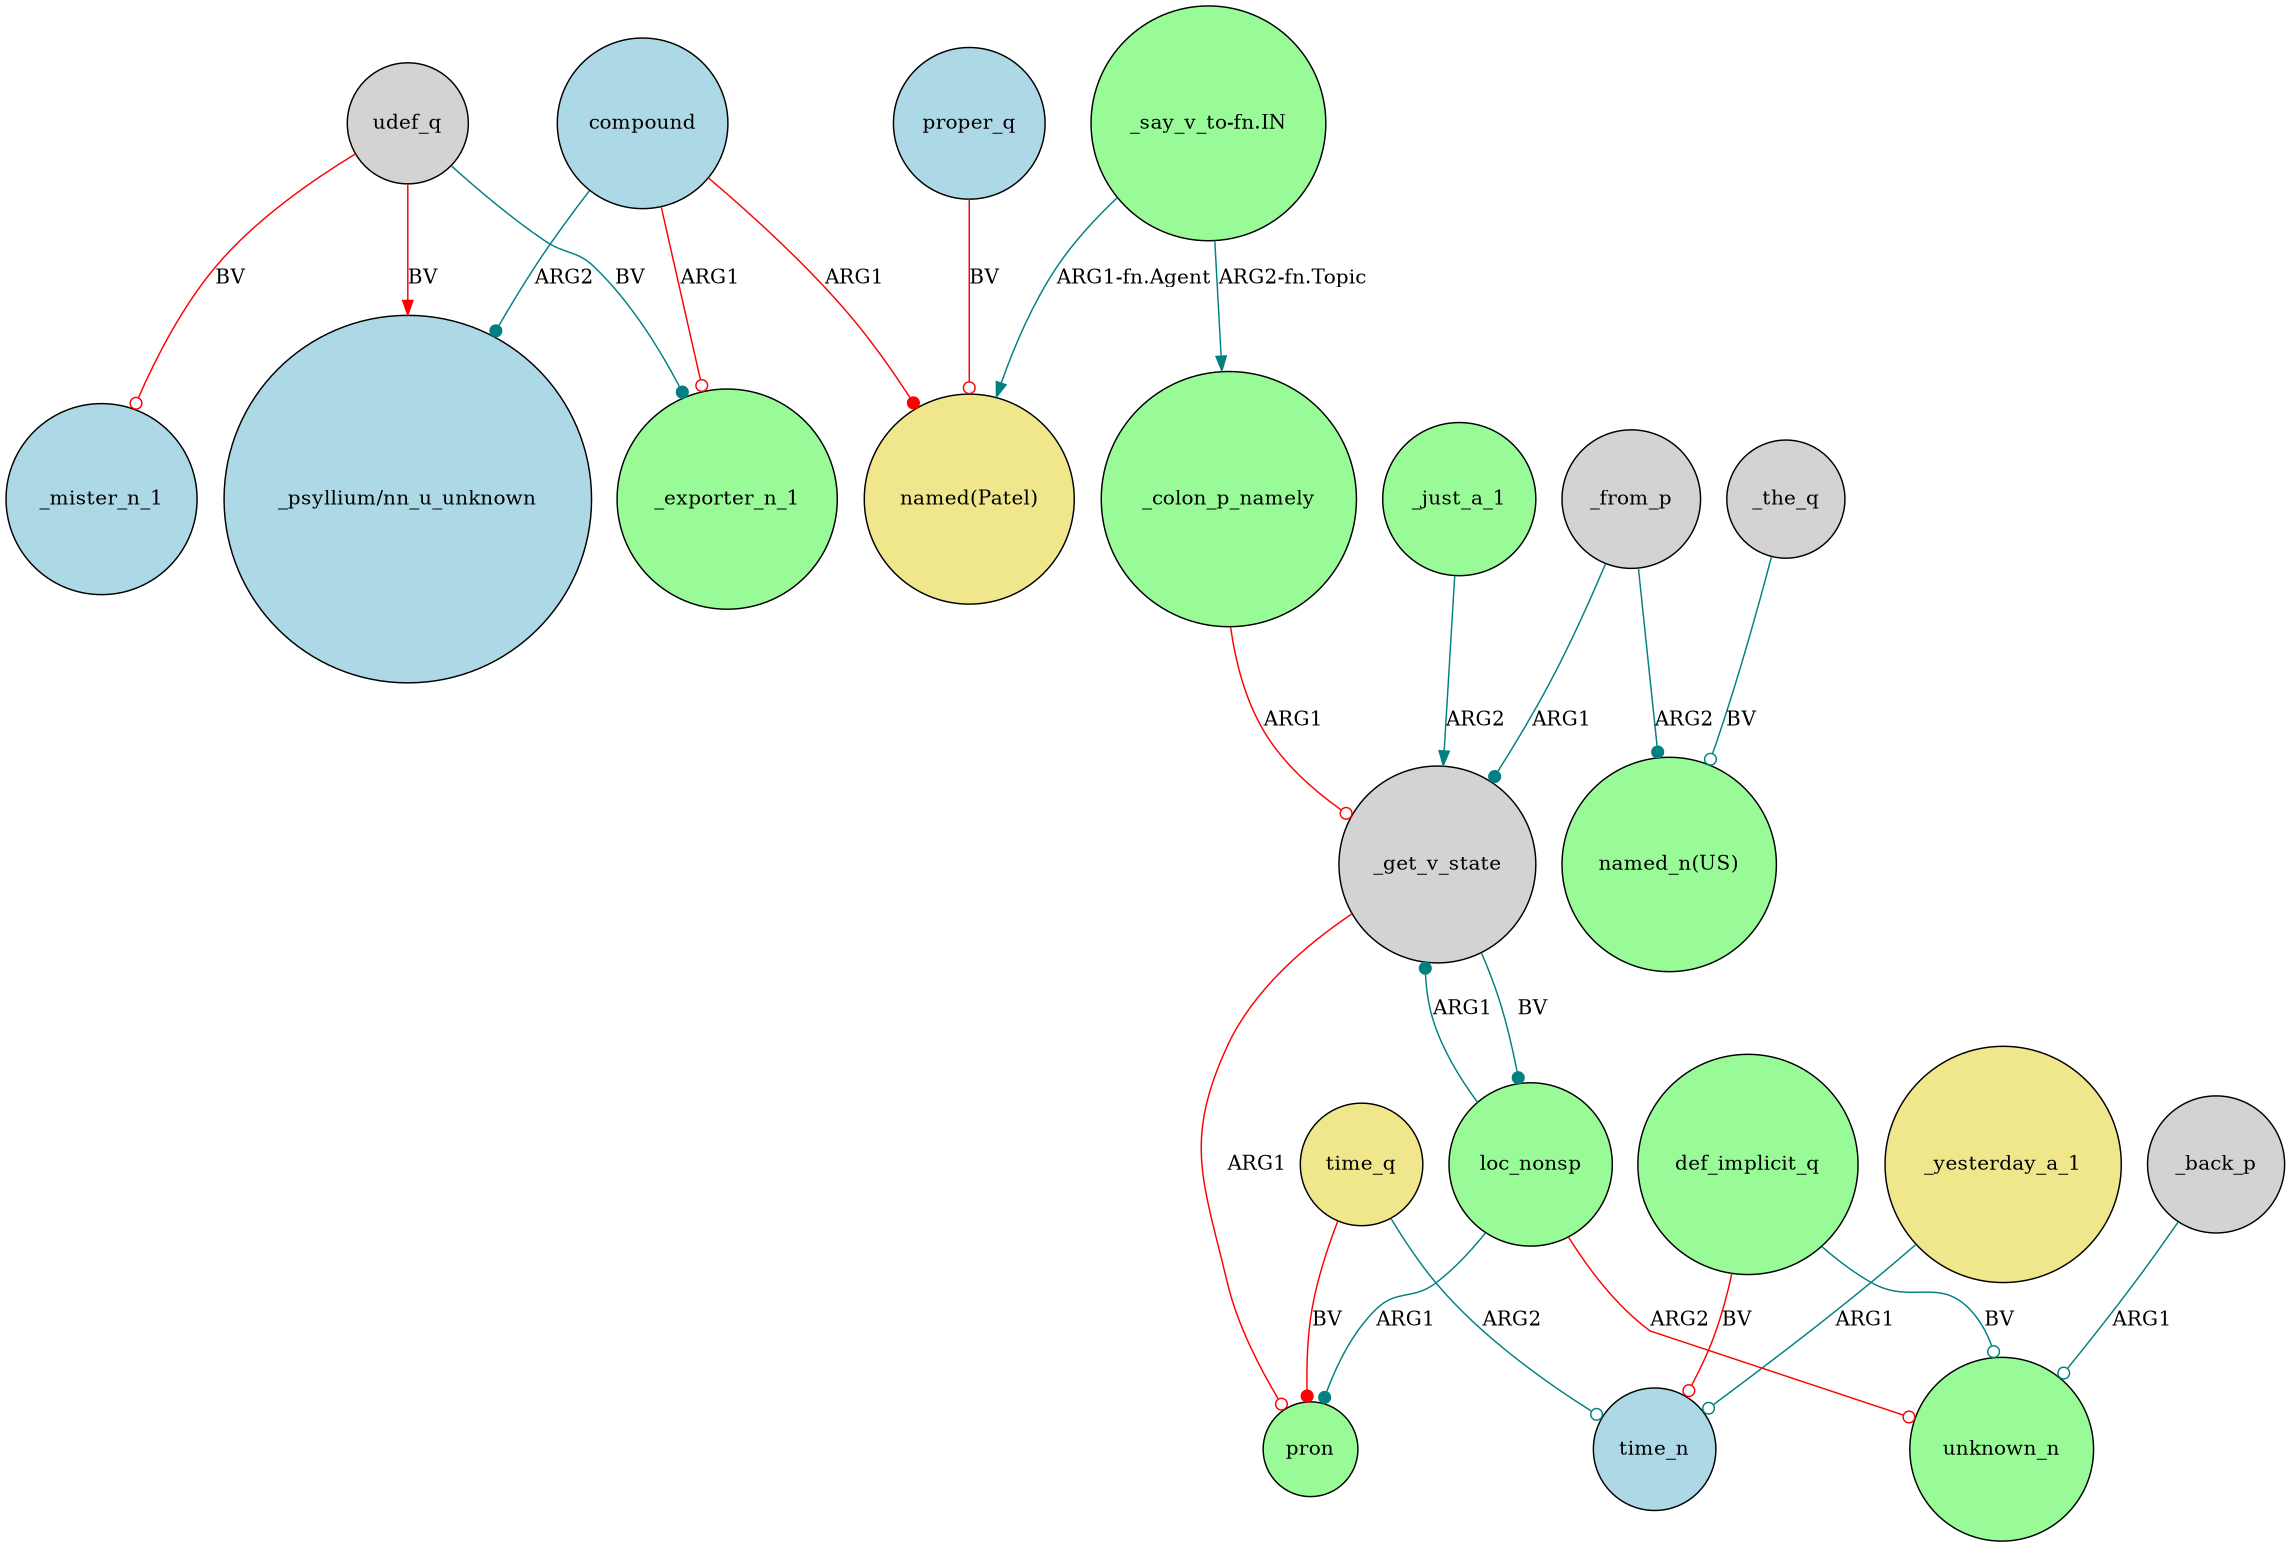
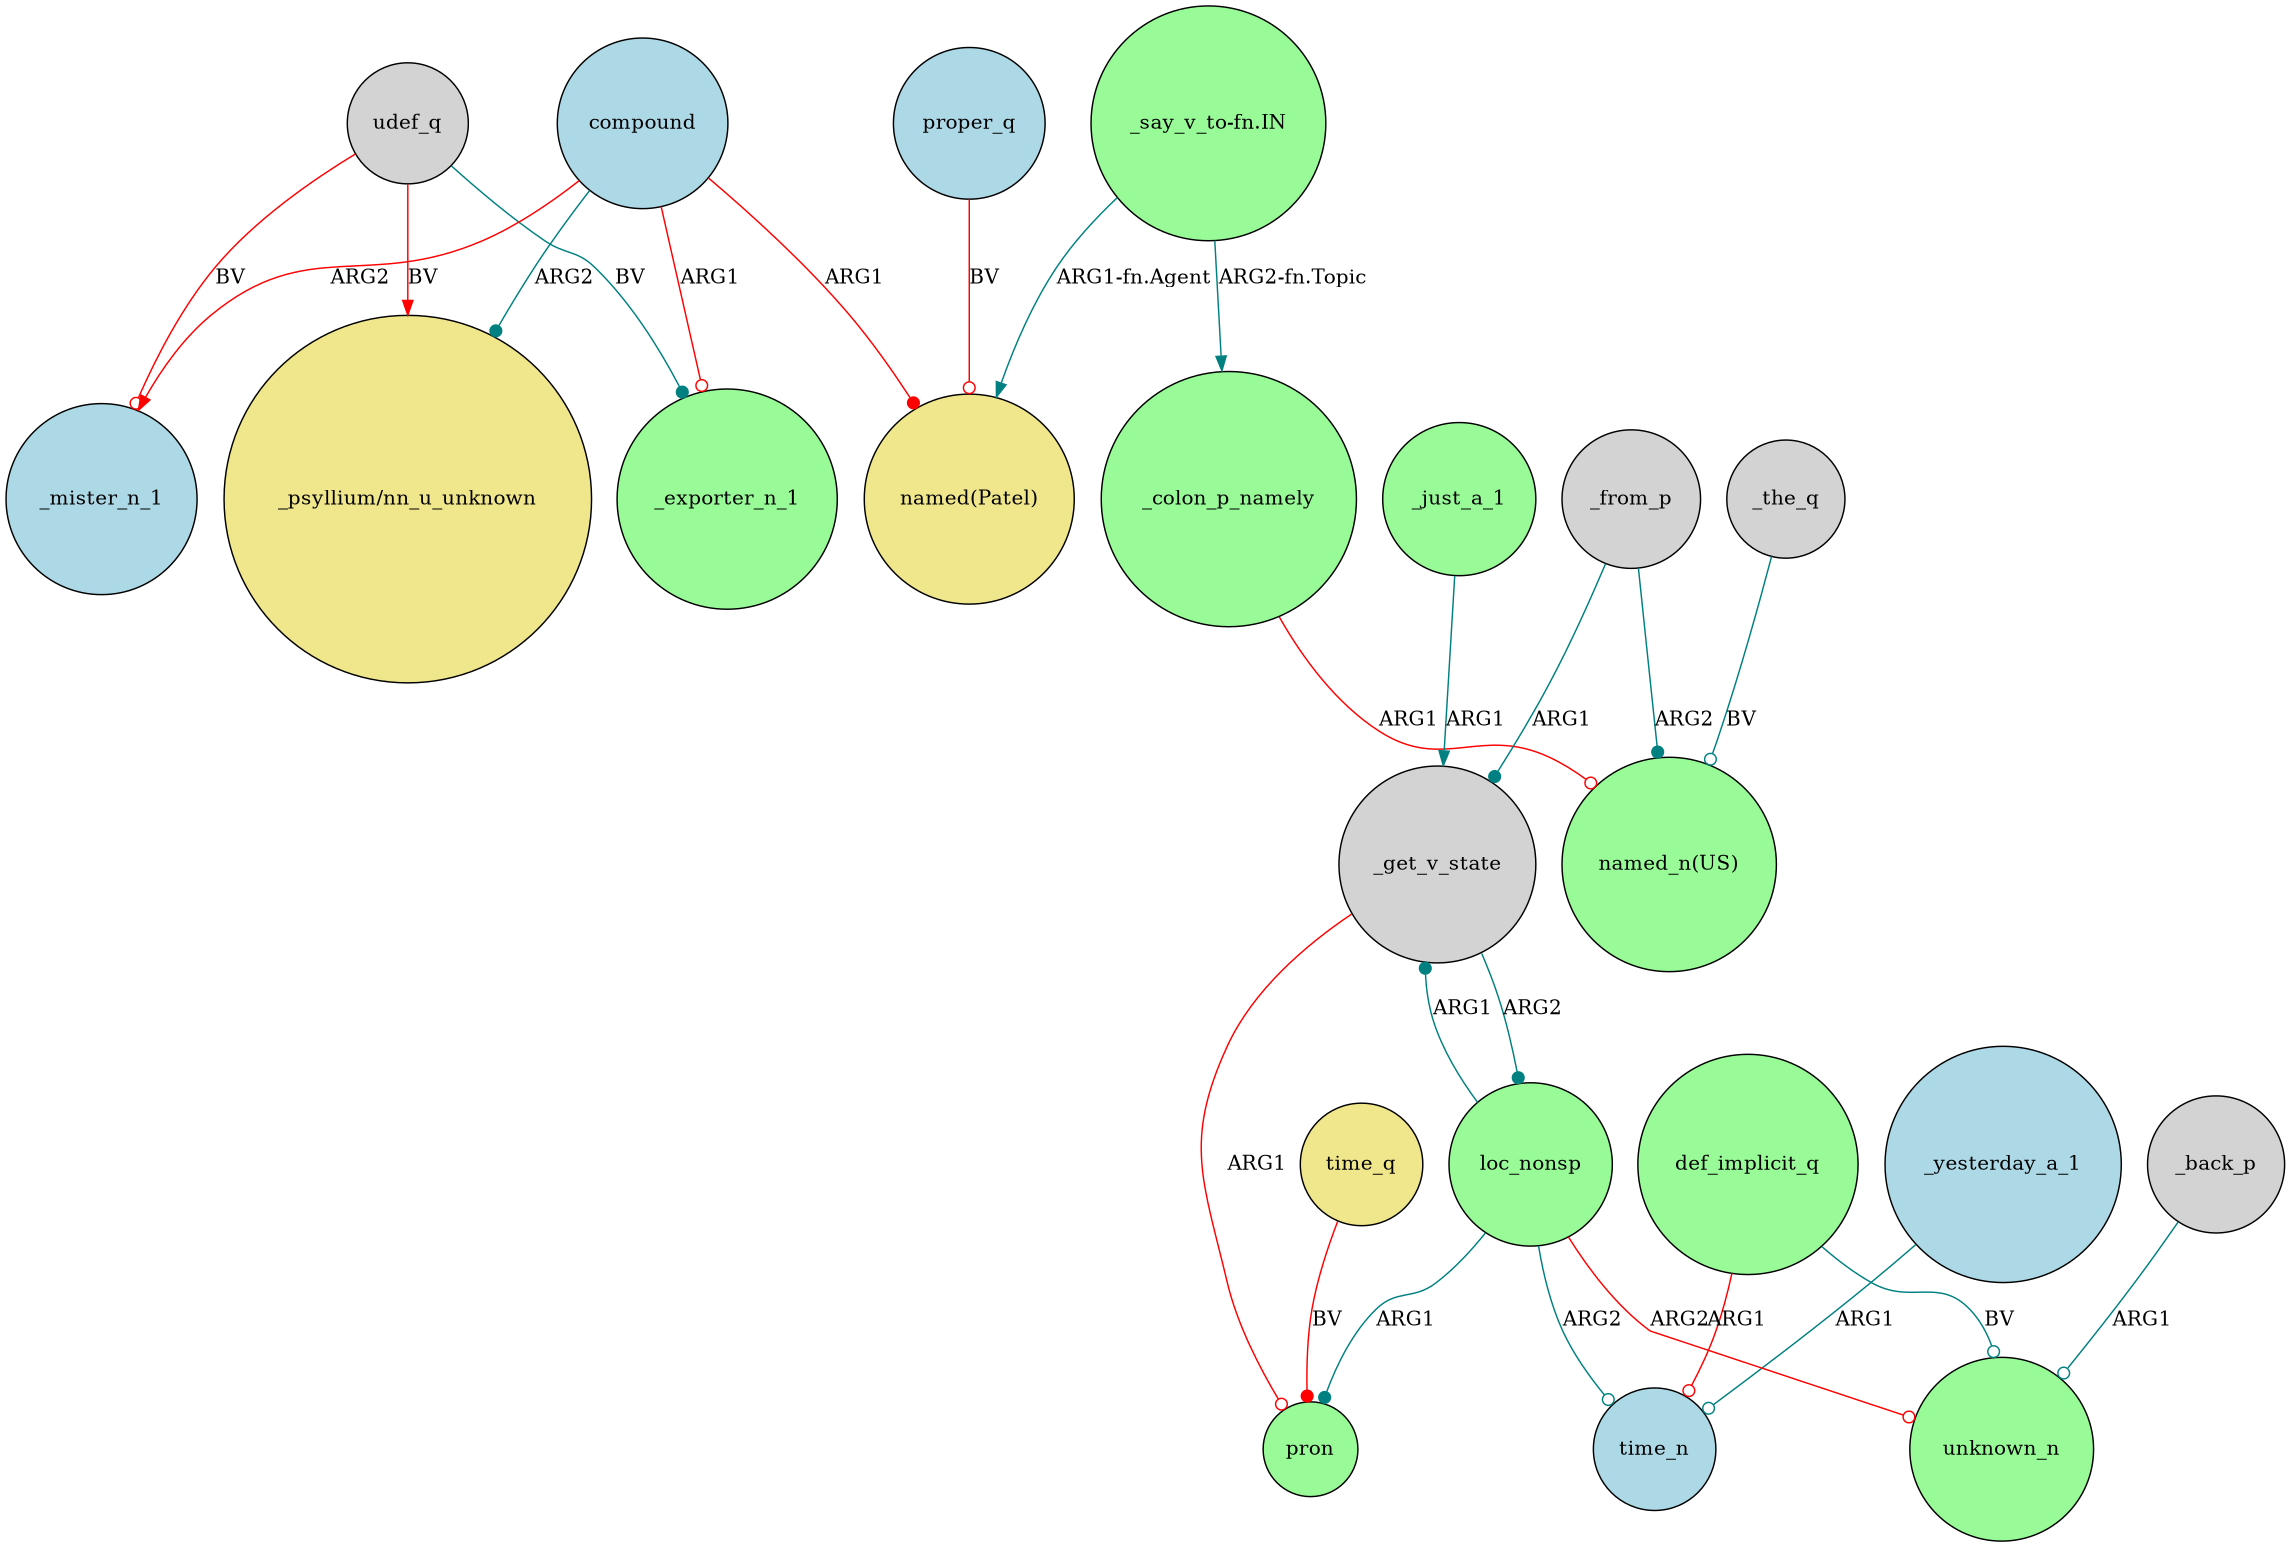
none -> (347, 266)
(408, 499) -> (408, 499)
(1476, 720) -> (1476, 720)
(1264, 732) -> (1409, 745)
(1533, 1009) -> (1533, 1009)
(2003, 1164) -> (2003, 1164)
(1737, 1320) -> (1737, 1320)
(1479, 1327) -> (1560, 1325)
